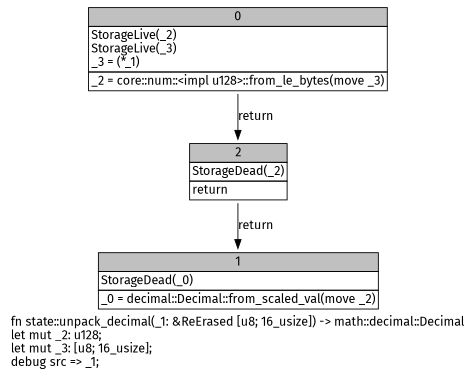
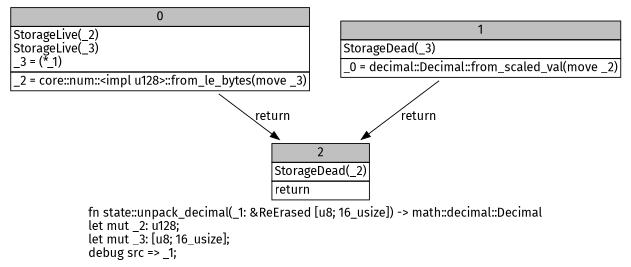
(238, 221) -> (404, 107)
(147, 280) -> (390, 49)
